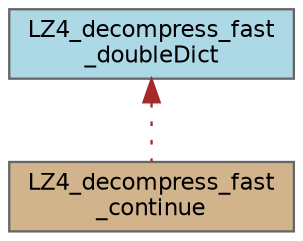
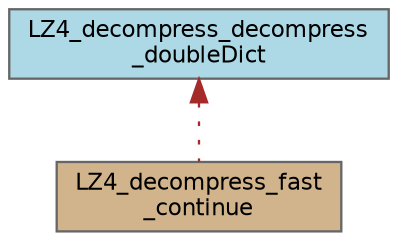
(152, 44) -> (199, 44)
